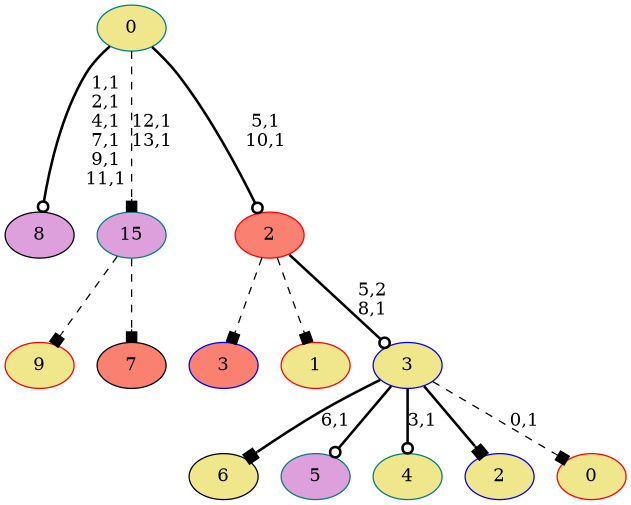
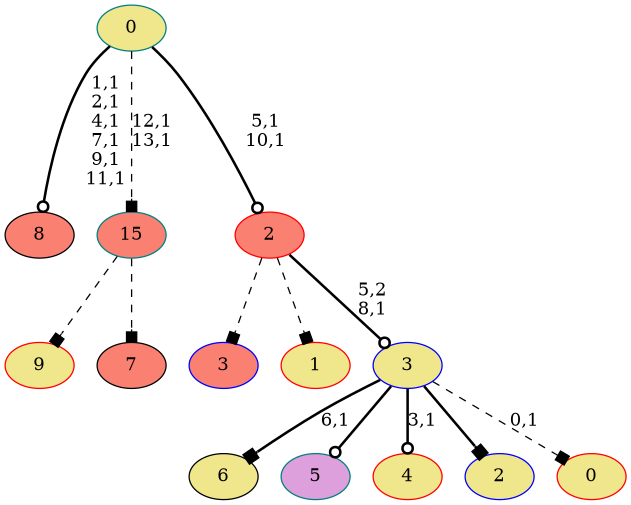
(40, 235) -> (40, 235)
(132, 235) -> (132, 235)
(408, 477) -> (408, 477)
